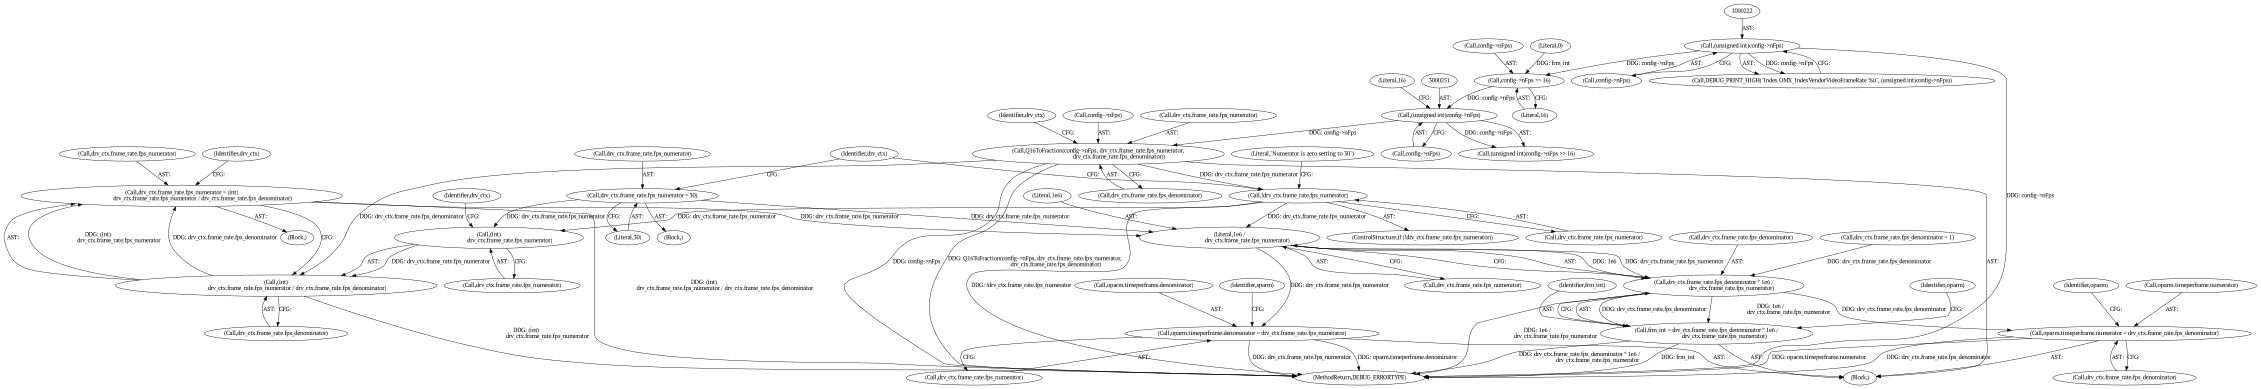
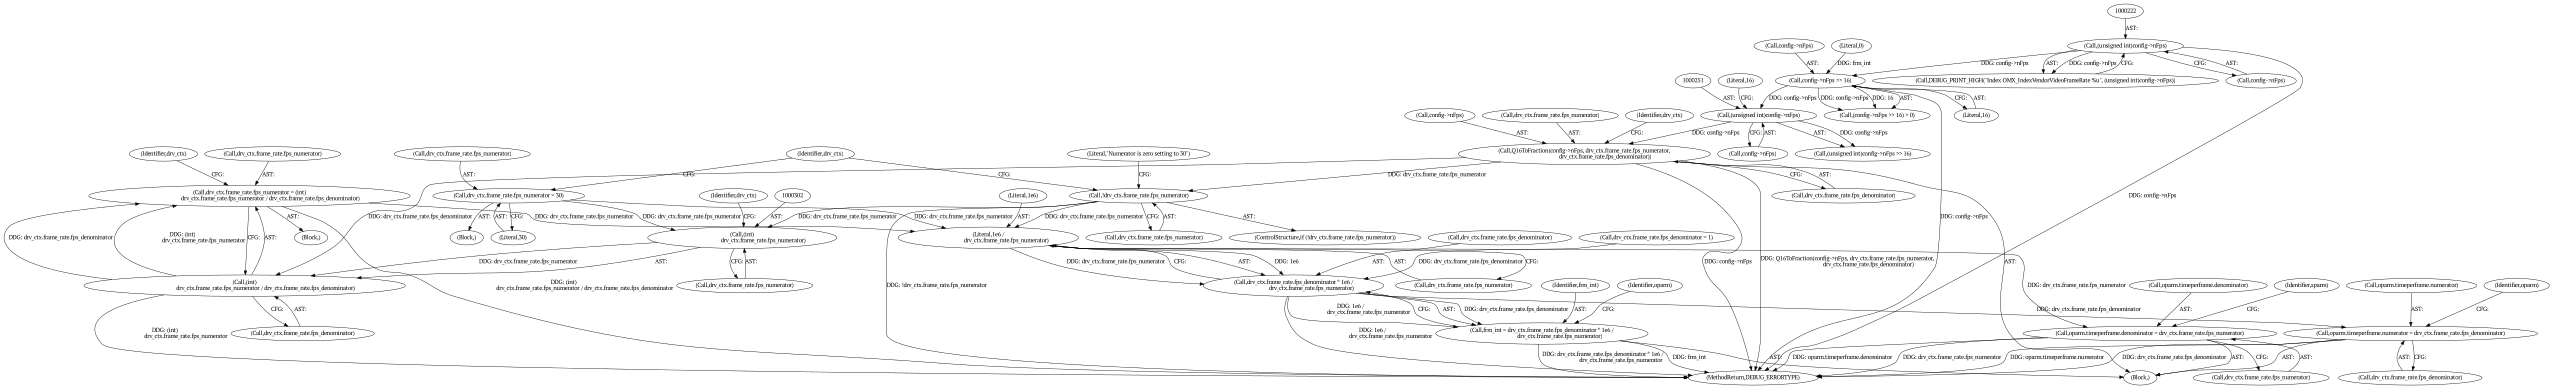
(1439, 81) -> (1693, 81)
none -> (1877, 116)
none -> (793, 196)
none -> (1939, 245)
